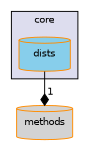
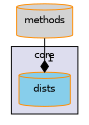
(45, 85) -> (45, 52)
